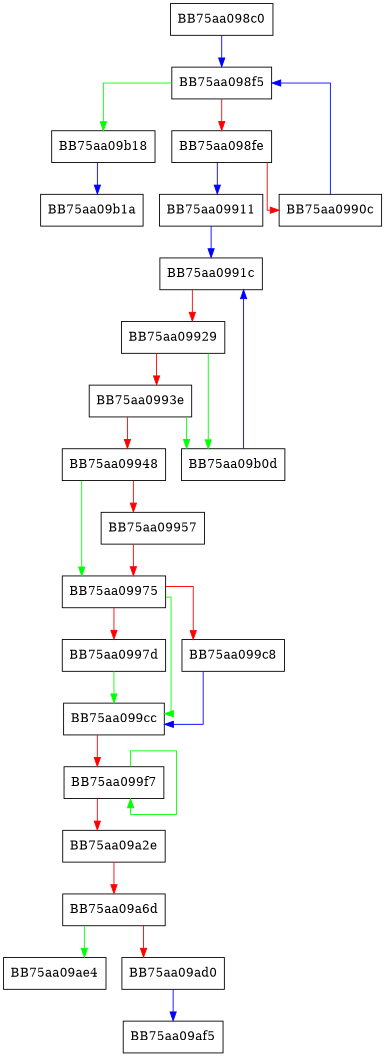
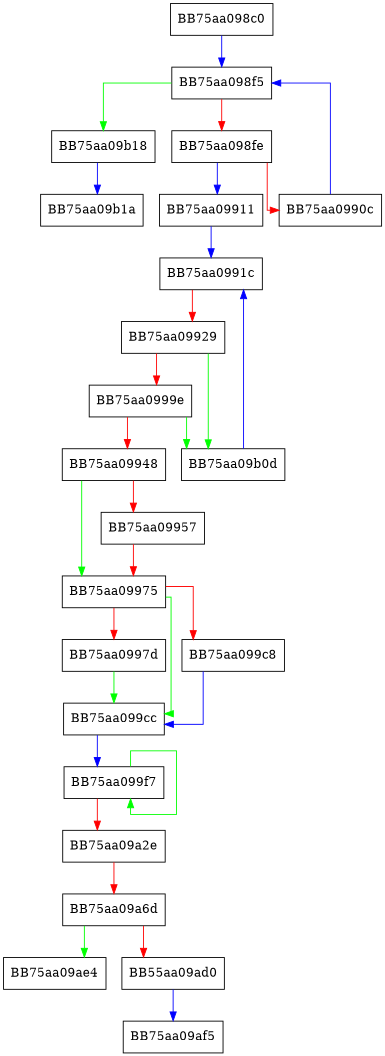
(140, 401) -> (140, 401)
(97, 746) -> (97, 746)
(173, 973) -> (173, 973)
